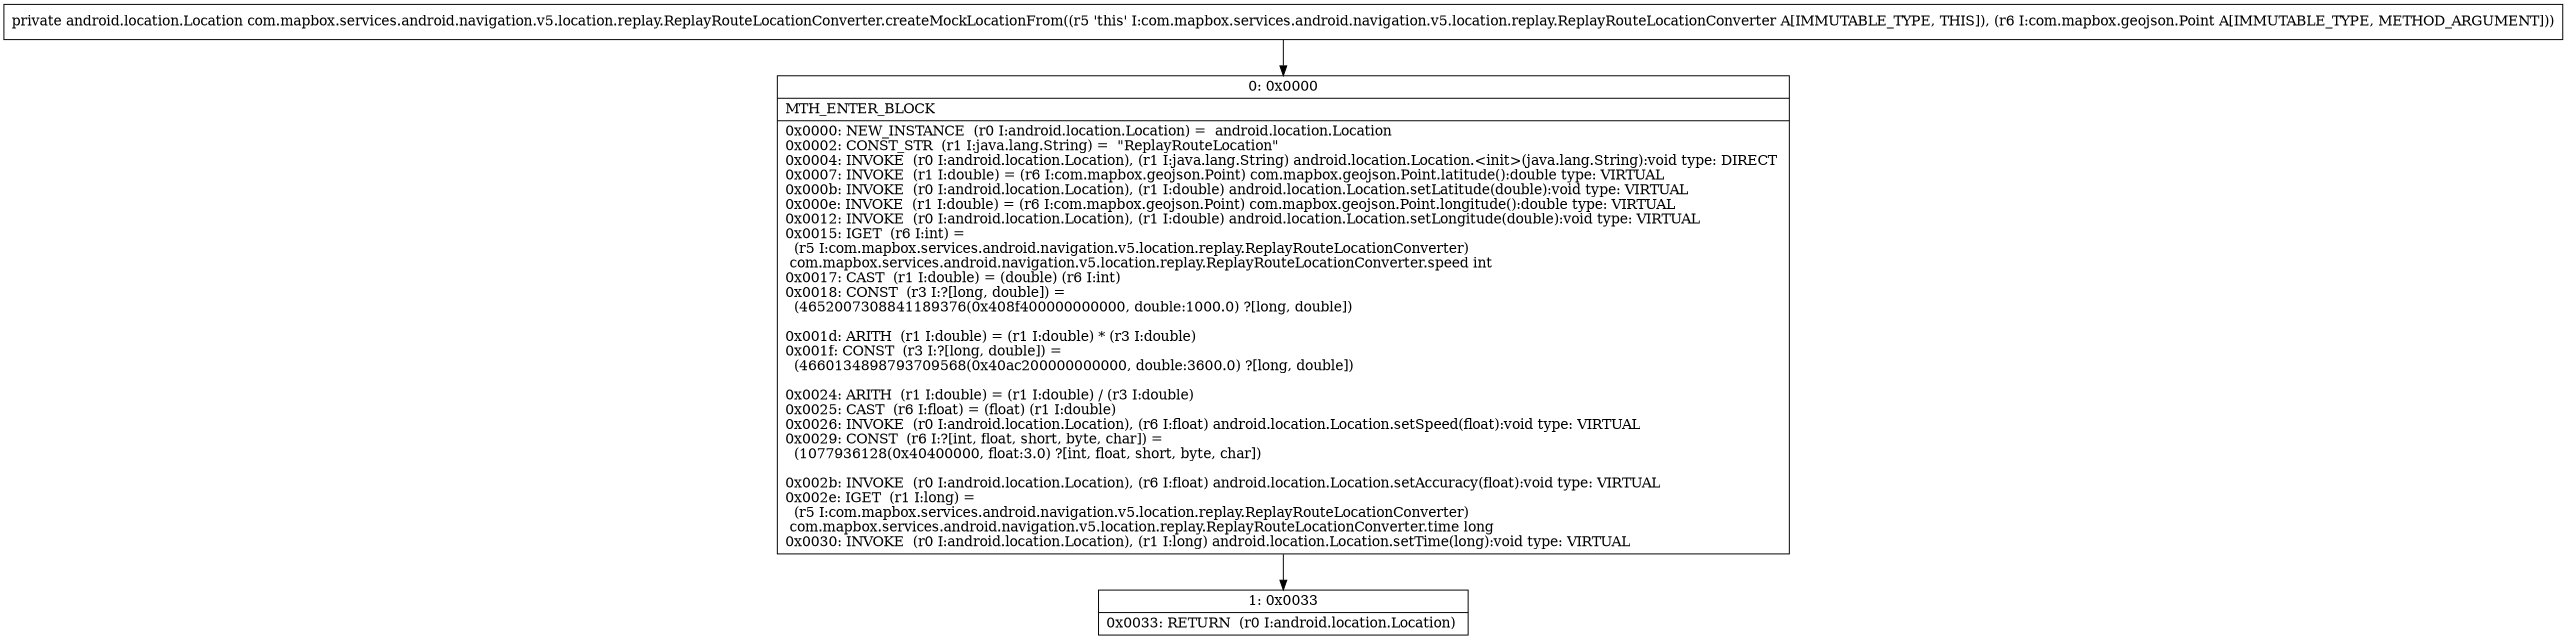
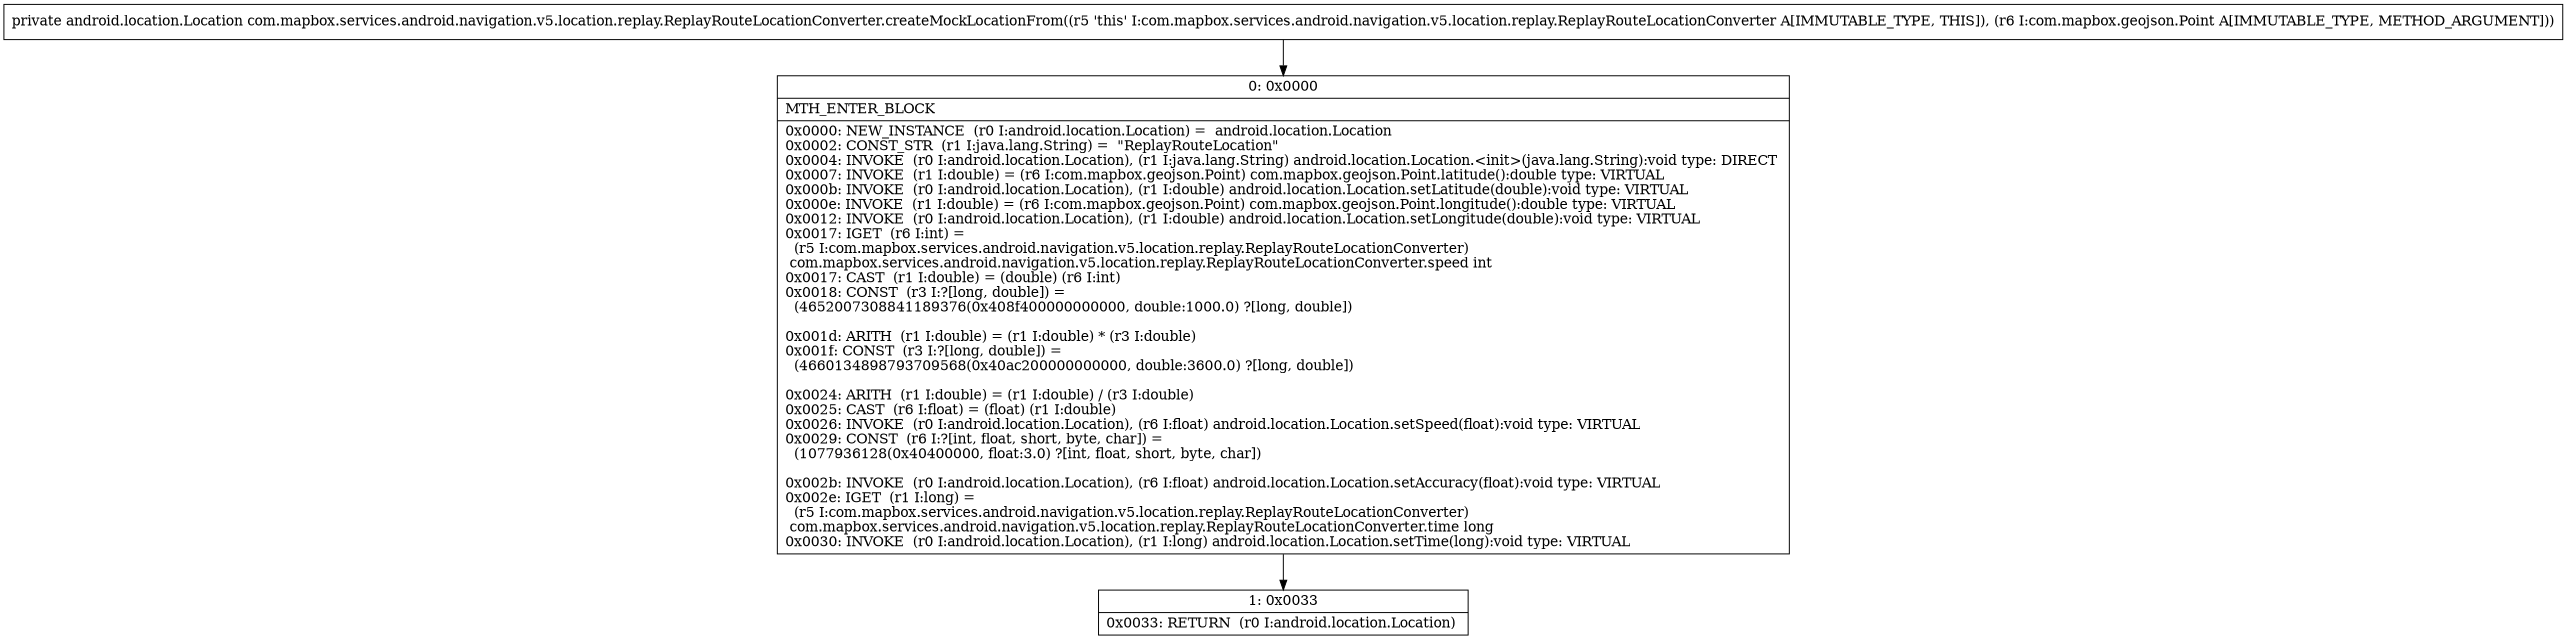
(878, 234) -> (878, 234)
